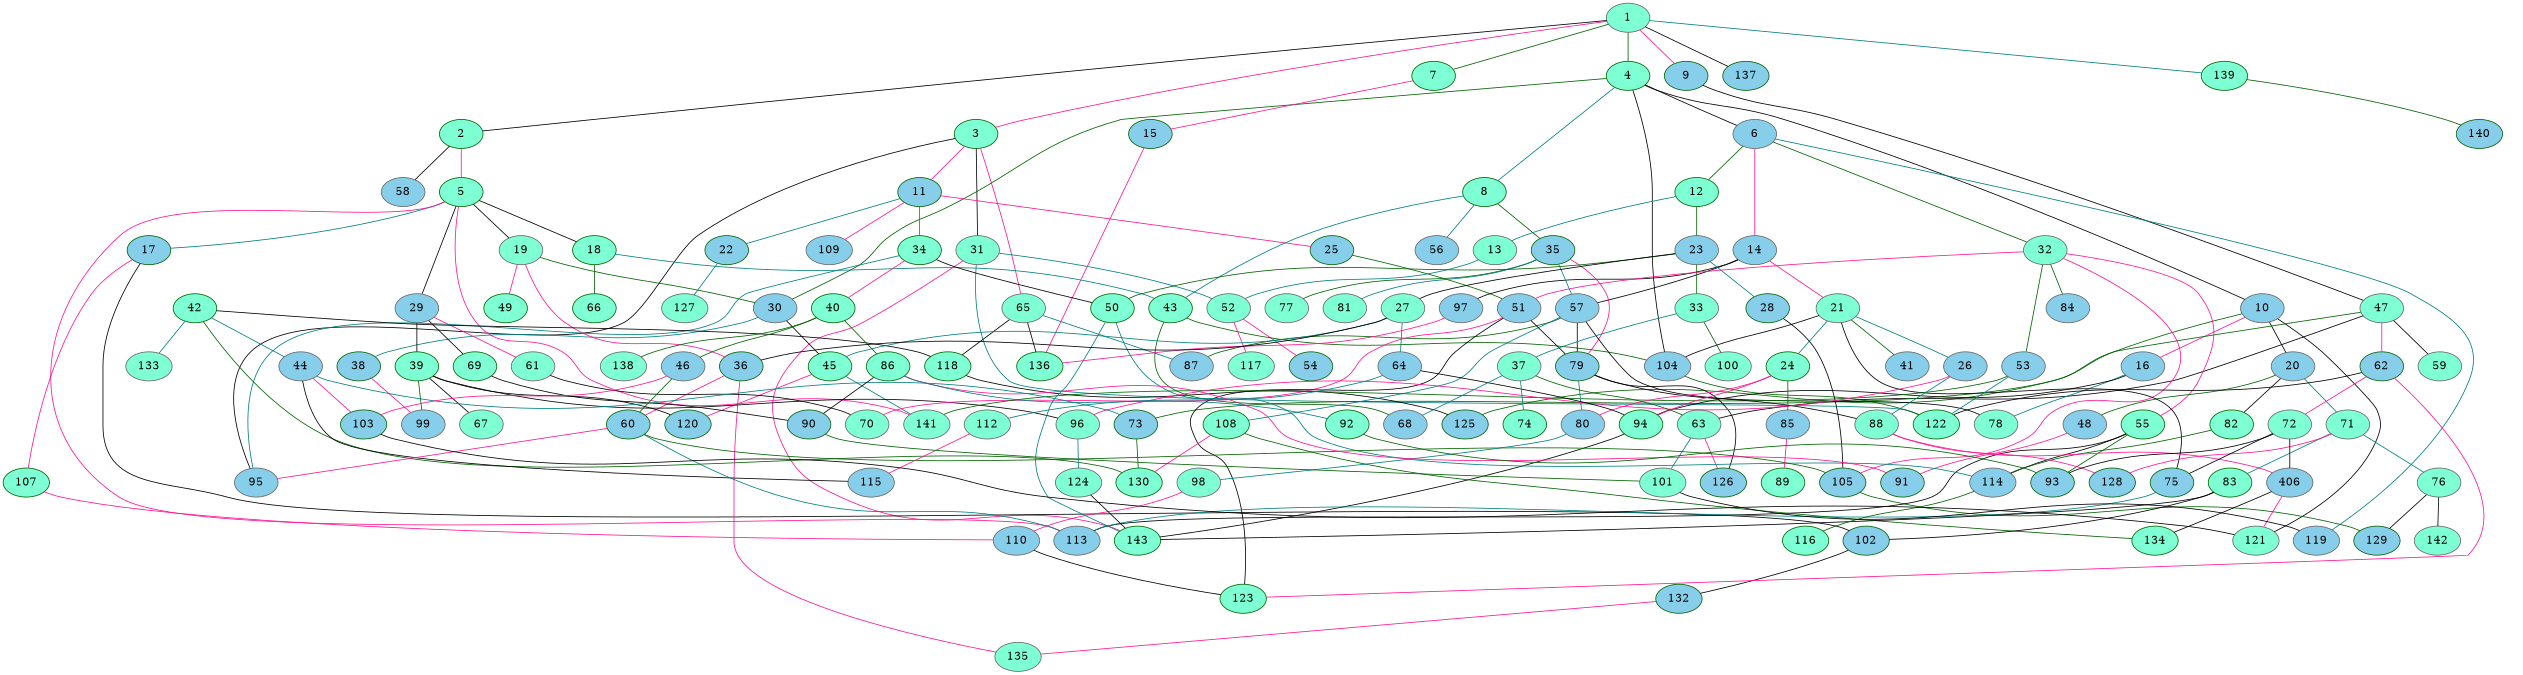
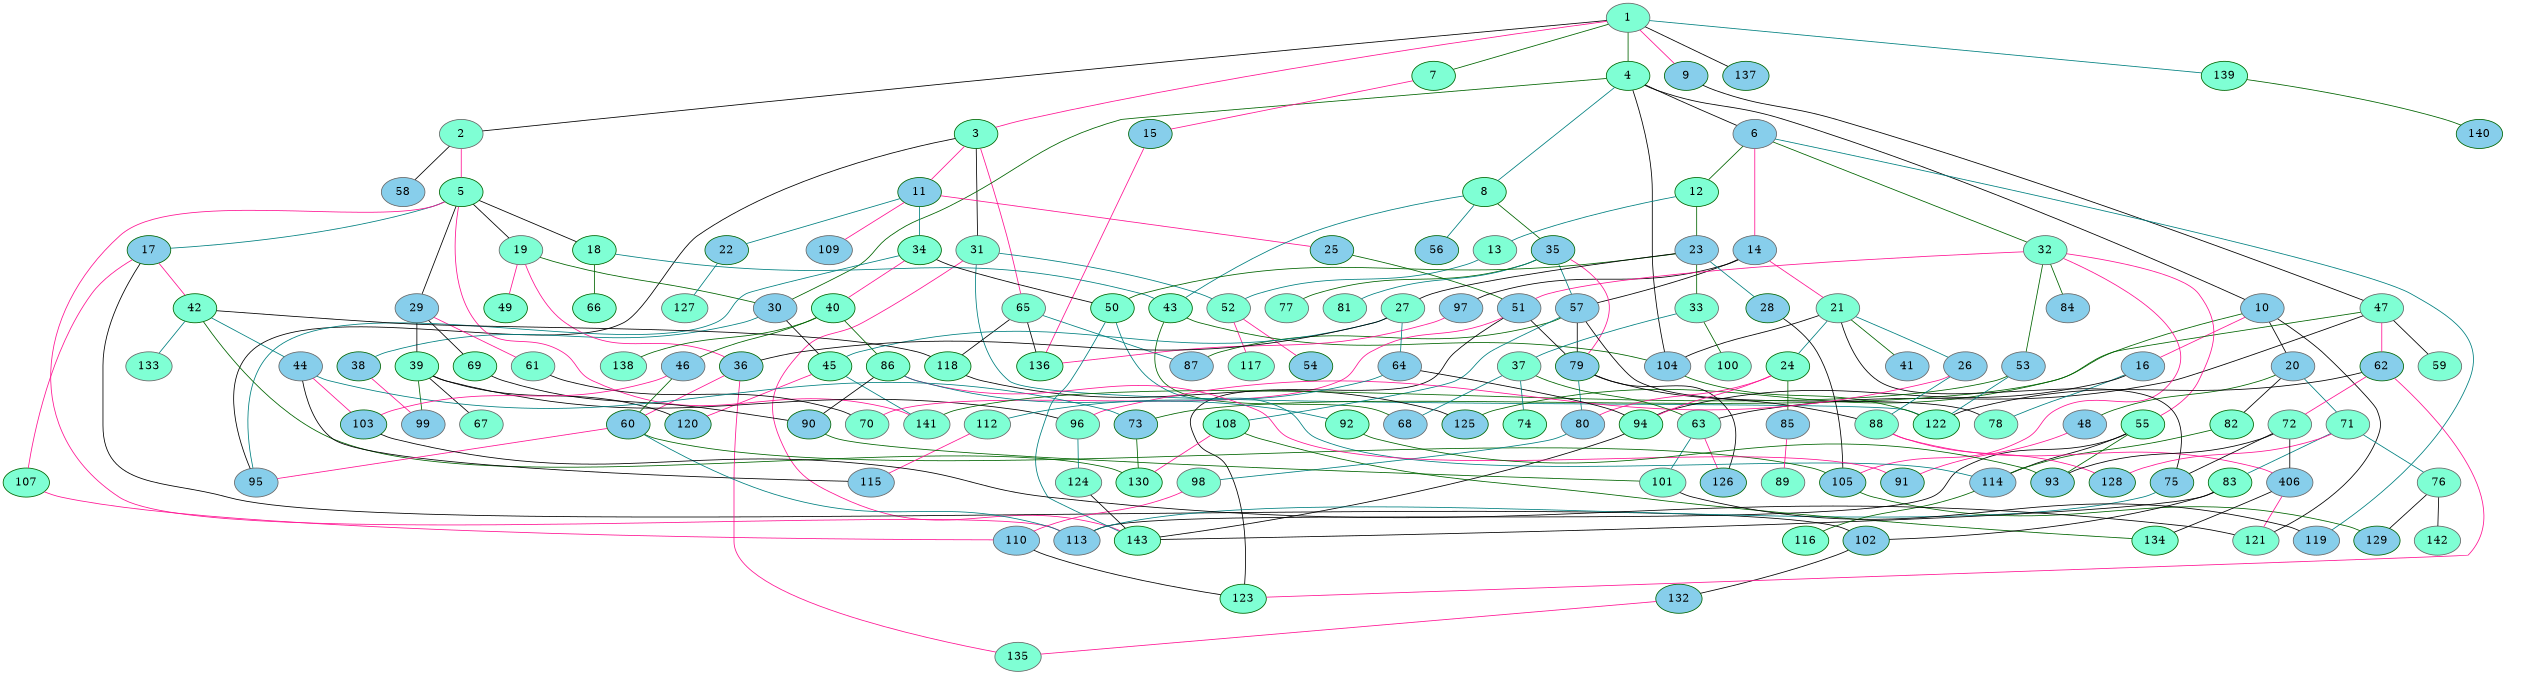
(461, 134) -> (461, 134)
(1437, 250) -> (1437, 250)
none -> (172, 279)
(1783, 483) -> (1783, 483)
